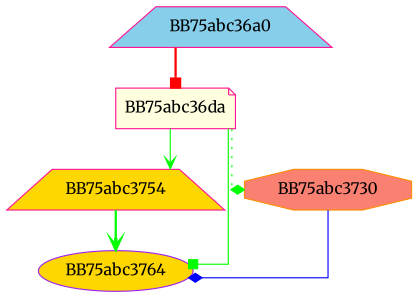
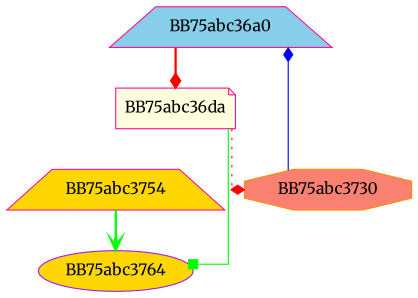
(176, 62) -> (176, 62)
(170, 143) -> none
(232, 160) -> (232, 160)
(299, 278) -> (288, 116)
